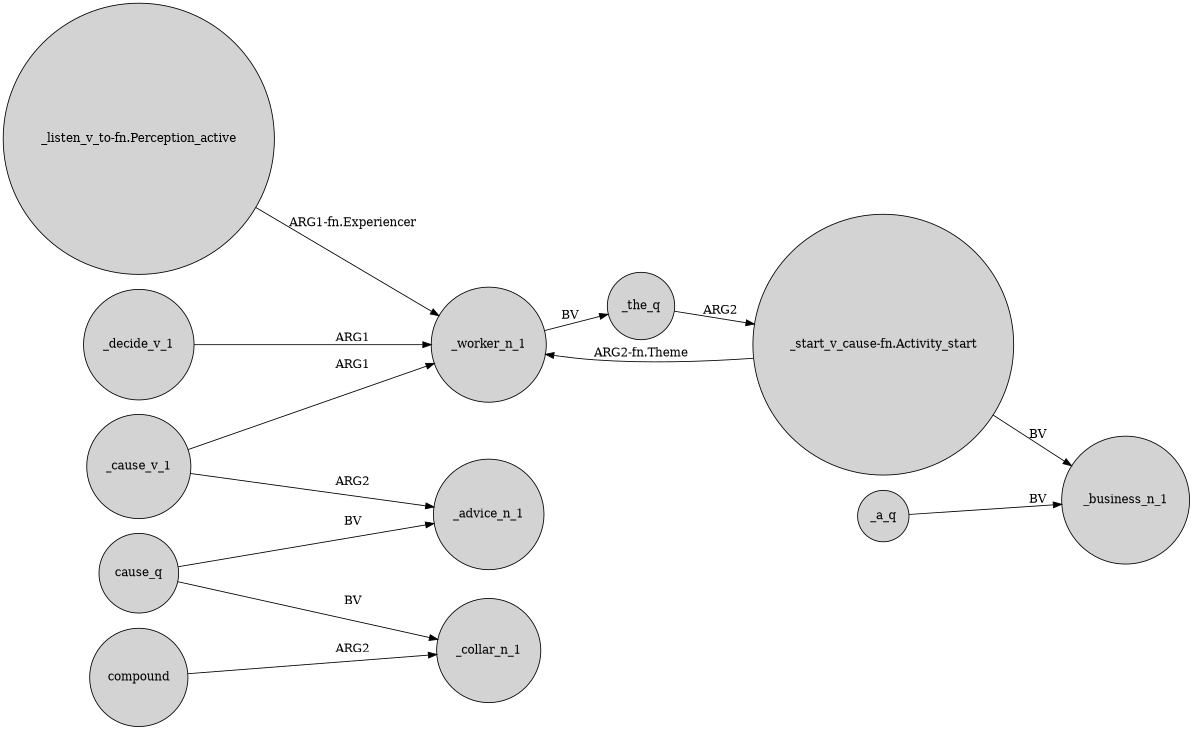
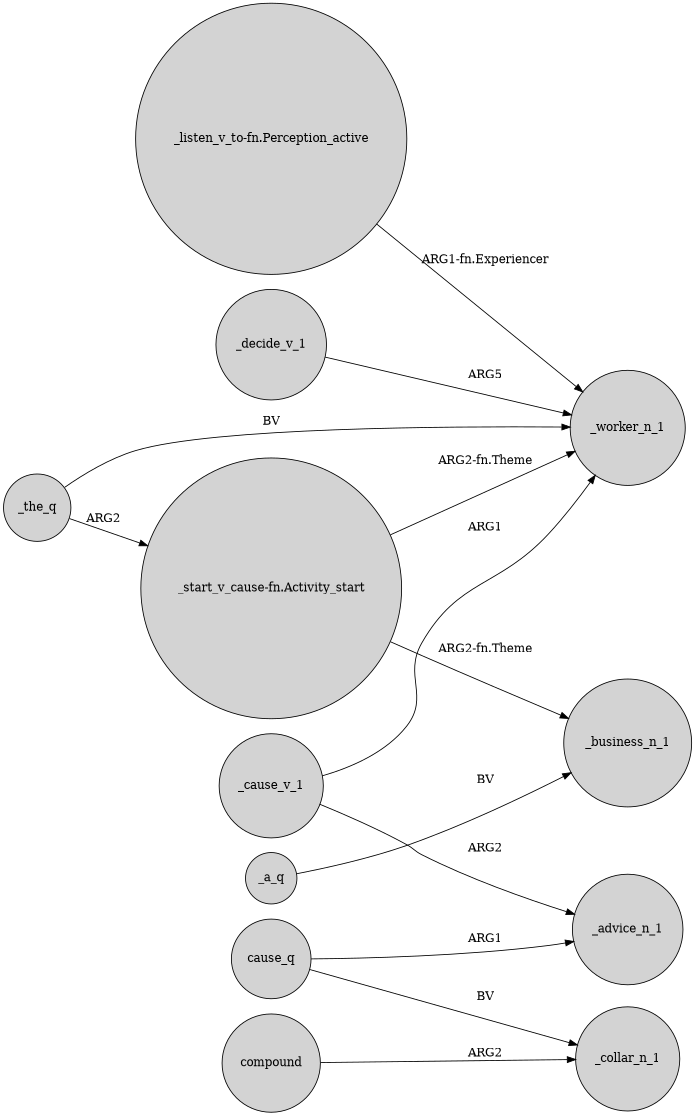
(572, 324) -> (308, 431)
(353, 338) -> (485, 375)
(1038, 435) -> (485, 649)
(353, 522) -> (485, 939)
